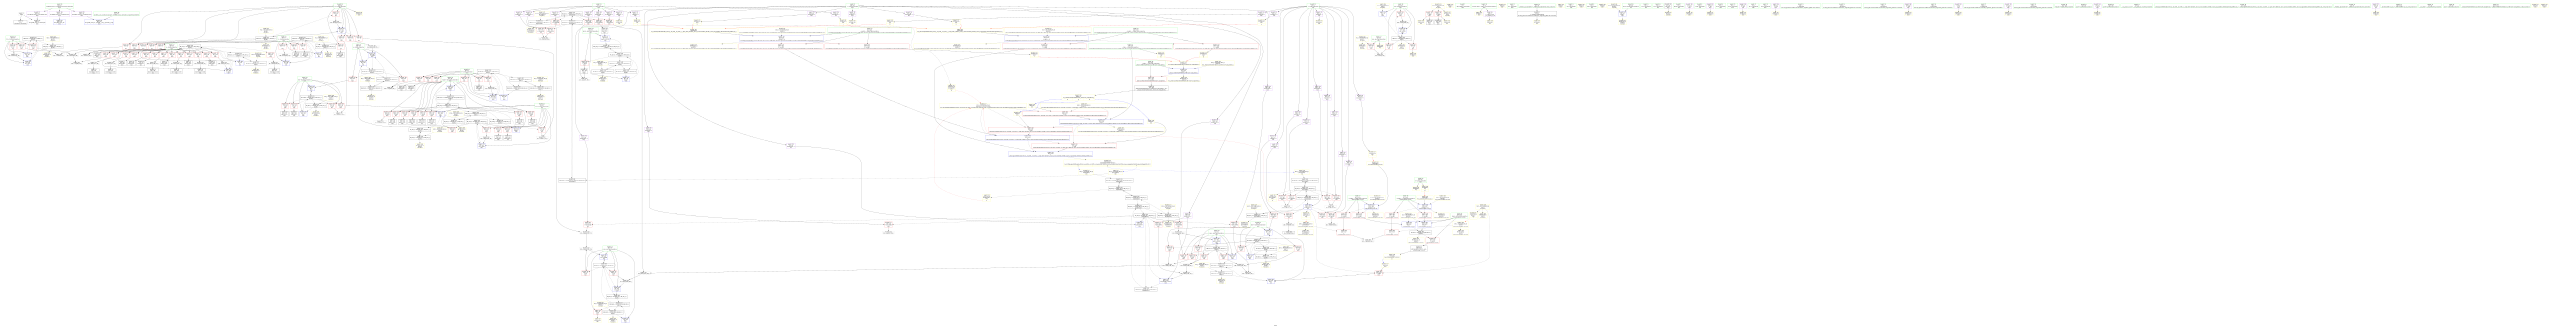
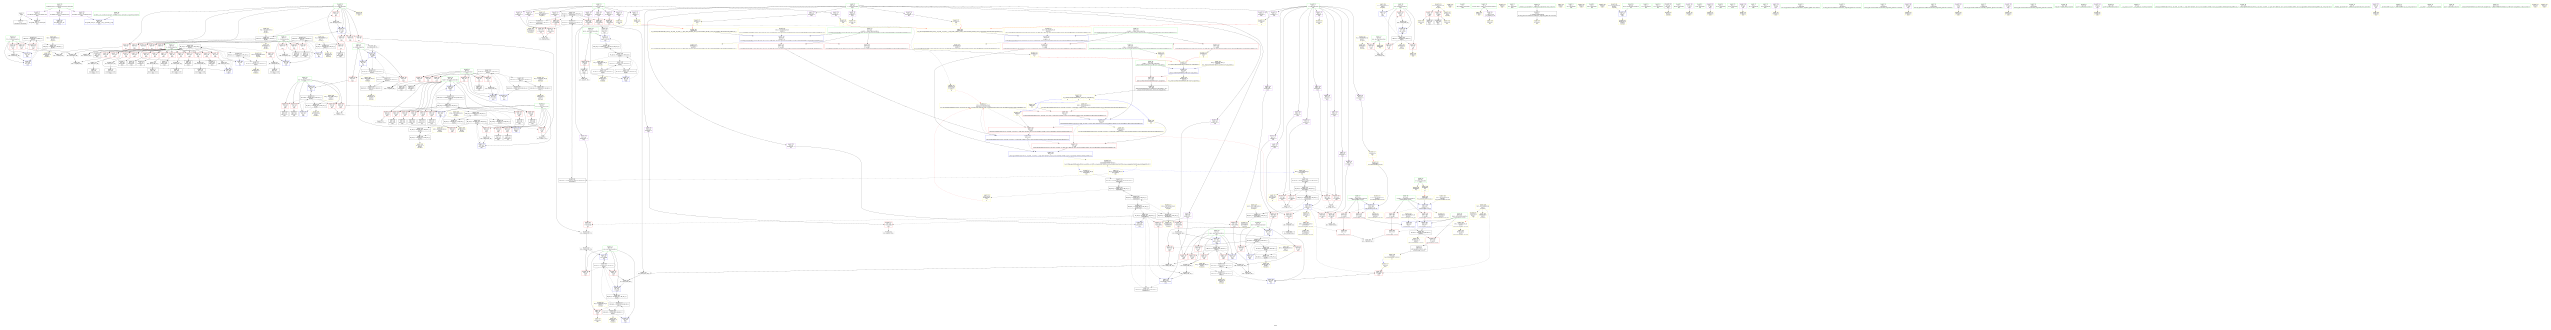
(890, 22) -> none
